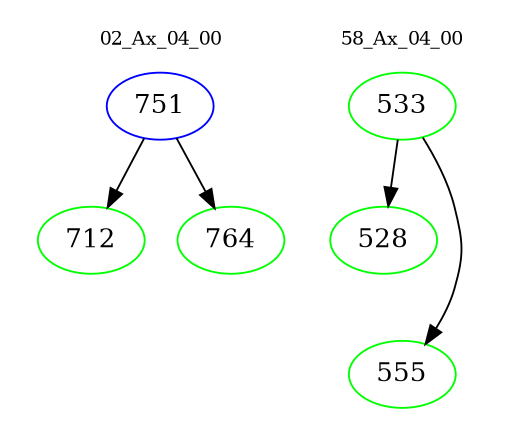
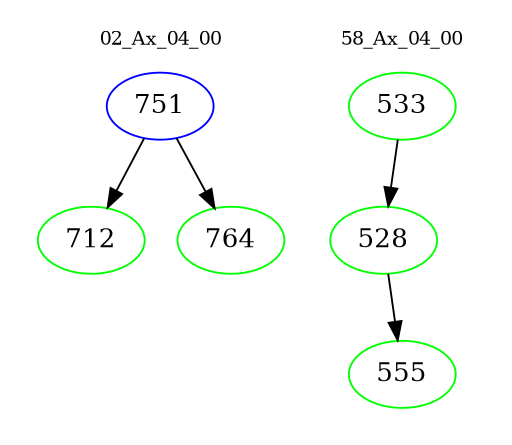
(460, 232) -> (392, 298)
